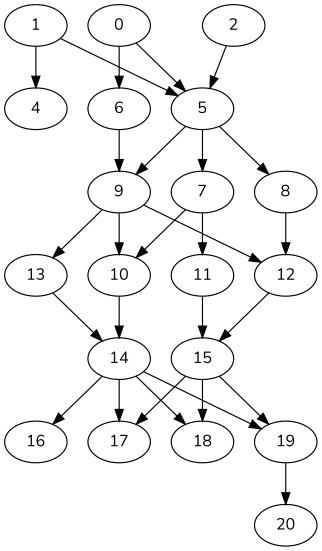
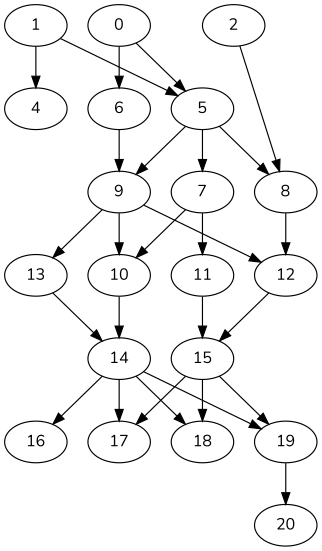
(220, 61) -> (258, 103)
